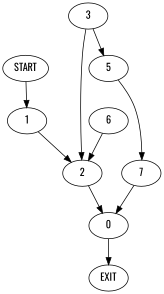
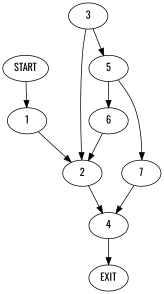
none -> (109, 91)
(109, 226) -> (109, 226)
